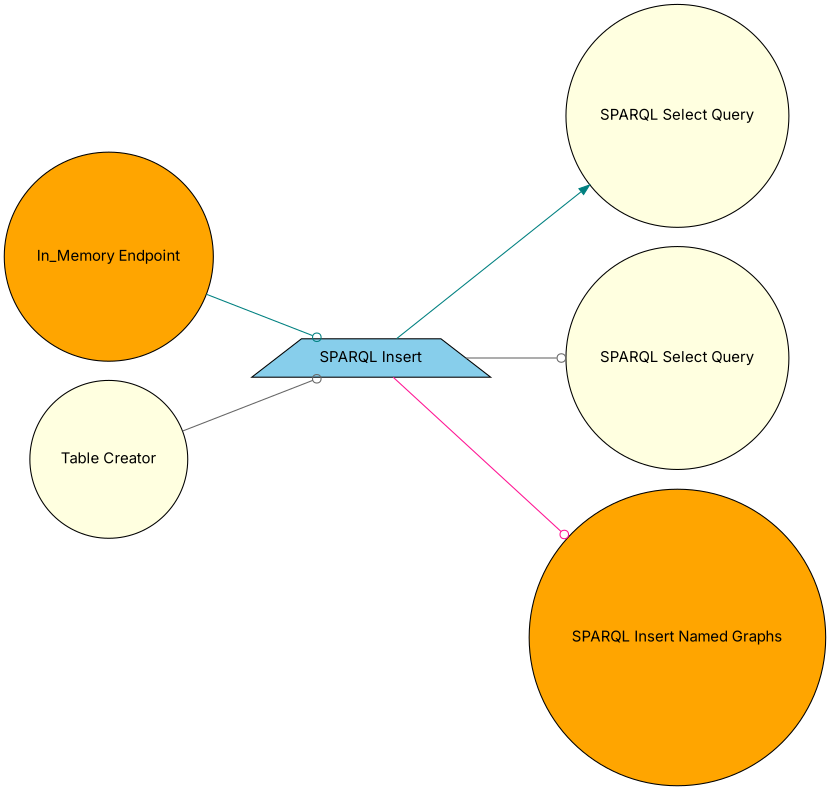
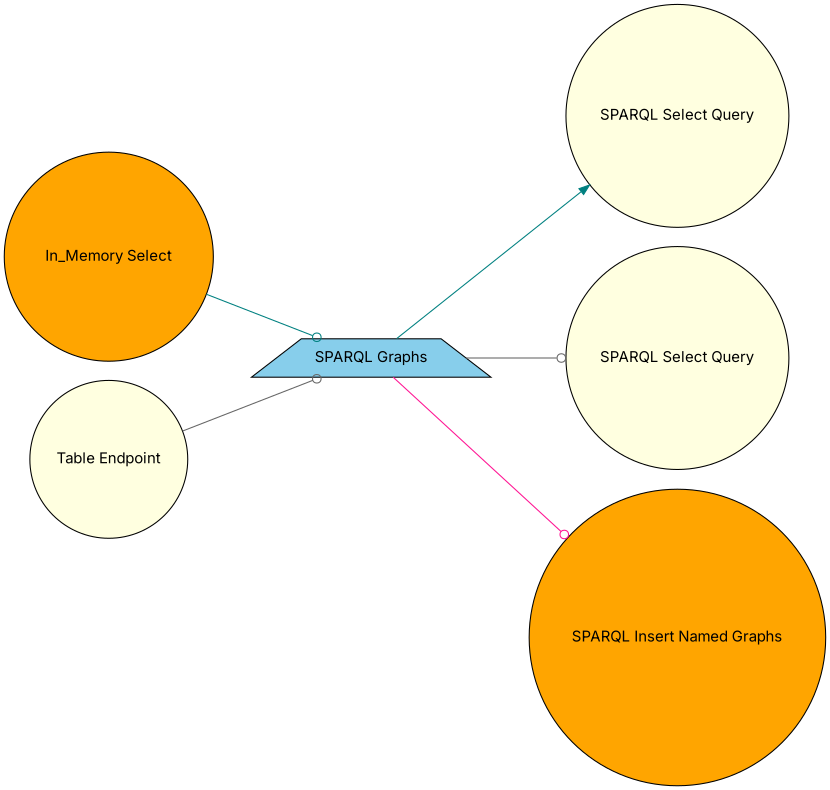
(109, 257) -> (109, 257)
(371, 358) -> (371, 358)
(109, 459) -> (109, 459)
